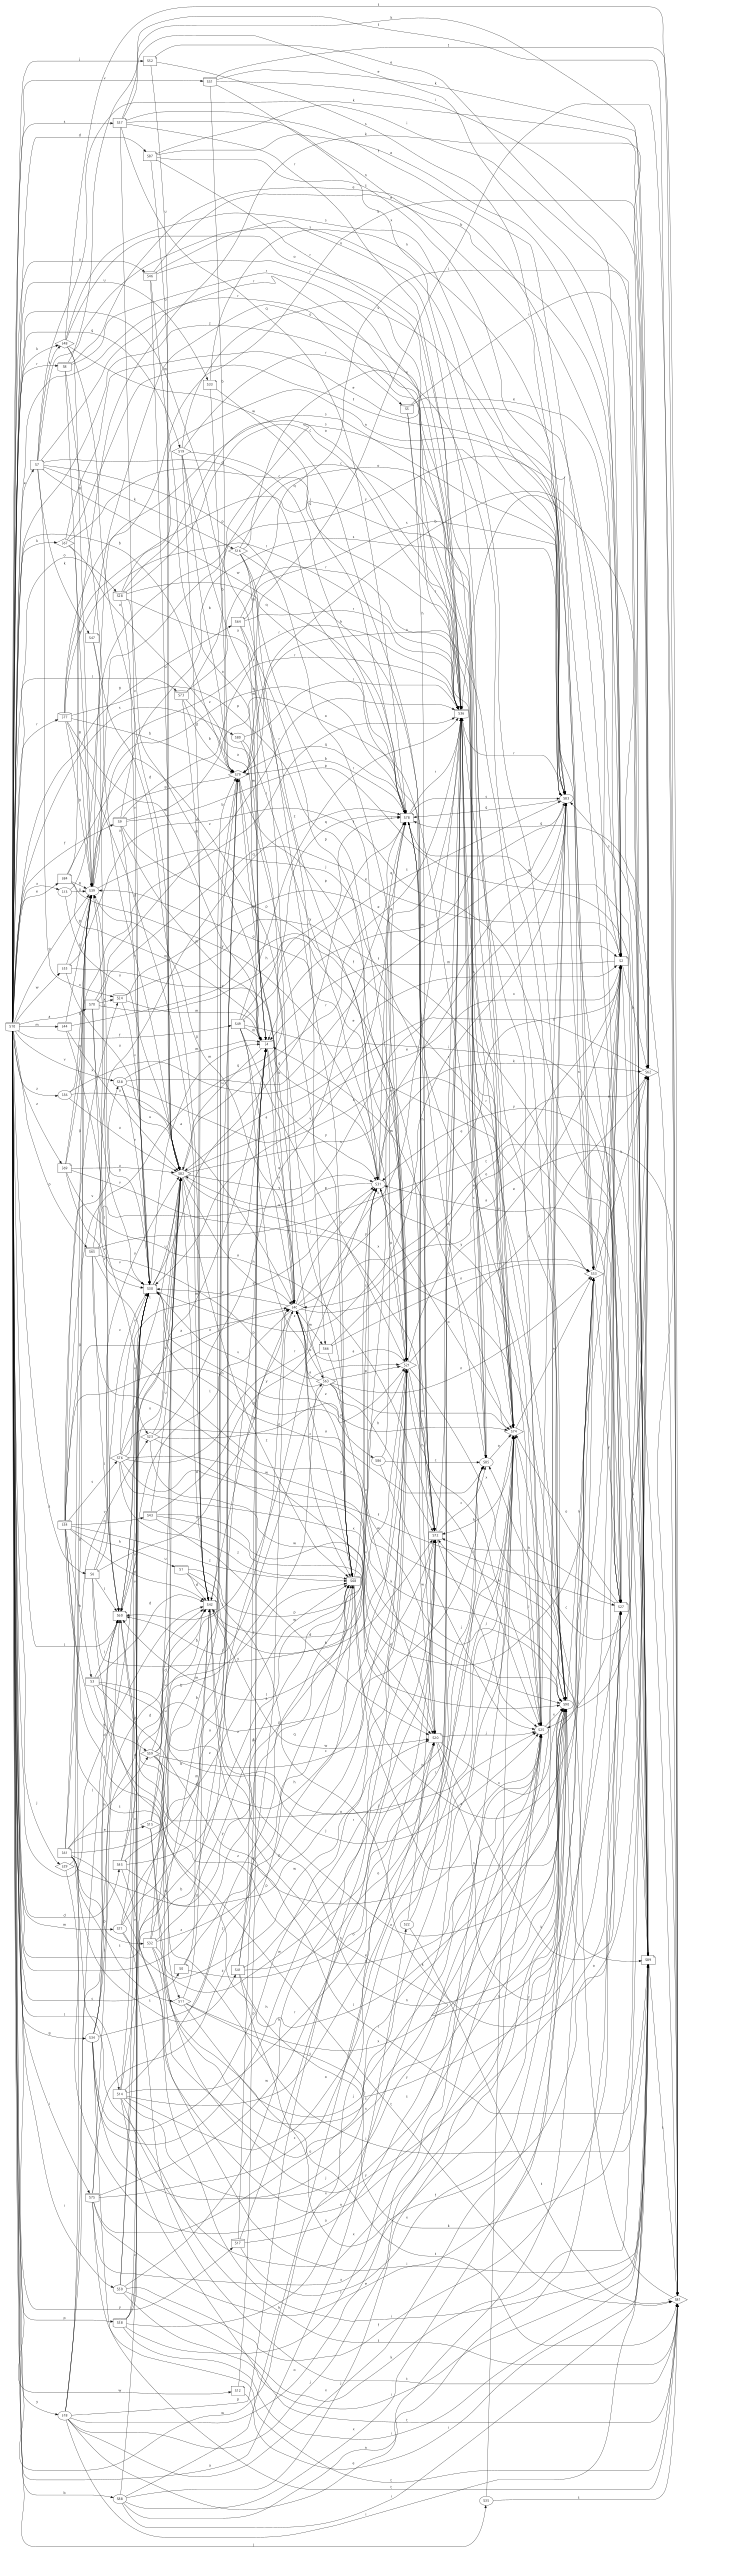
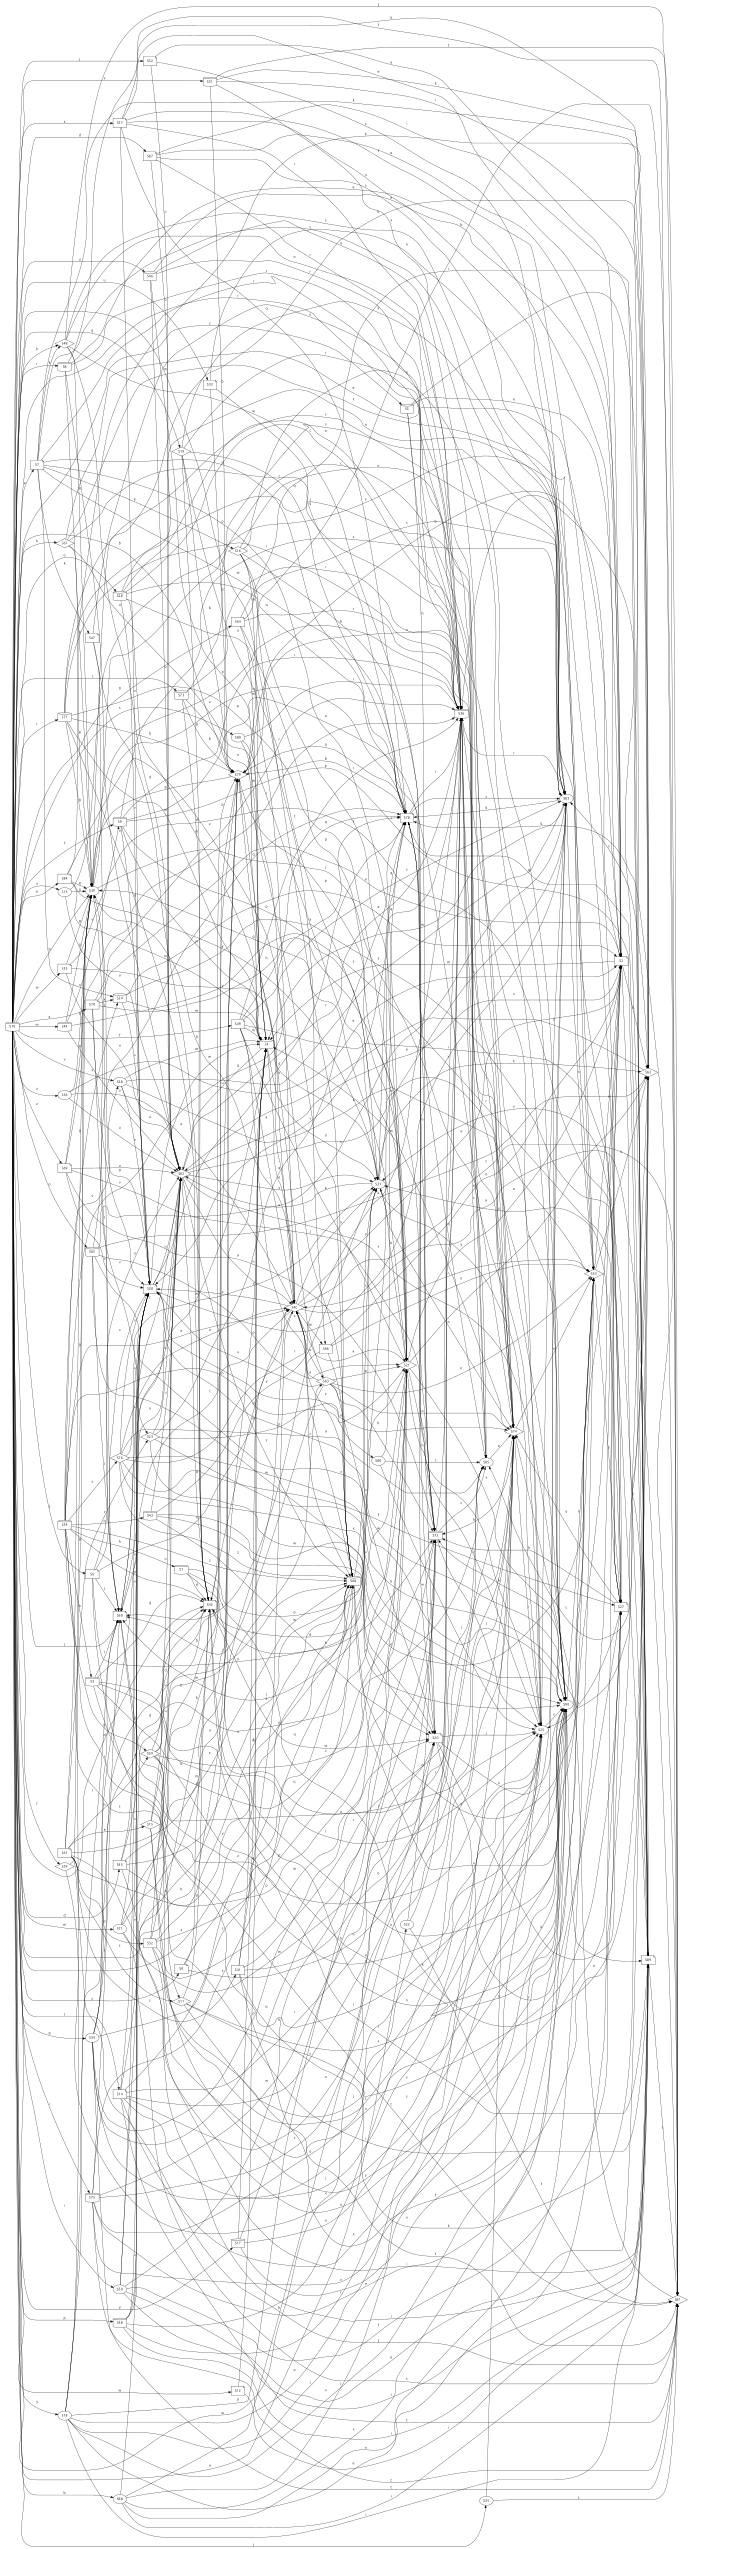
(97, 1152) -> (96, 932)
